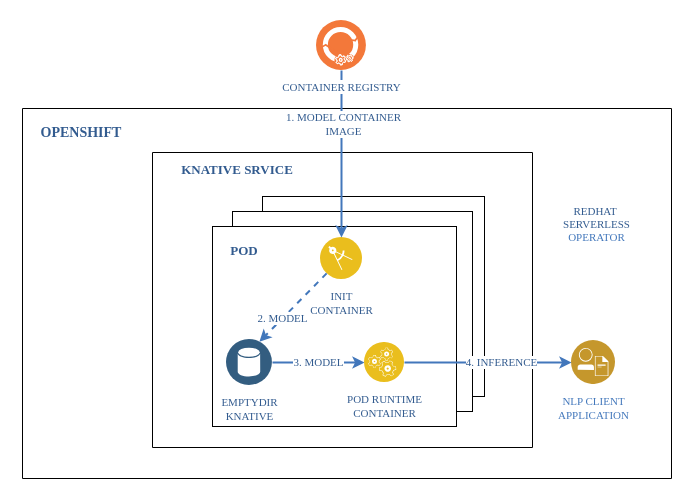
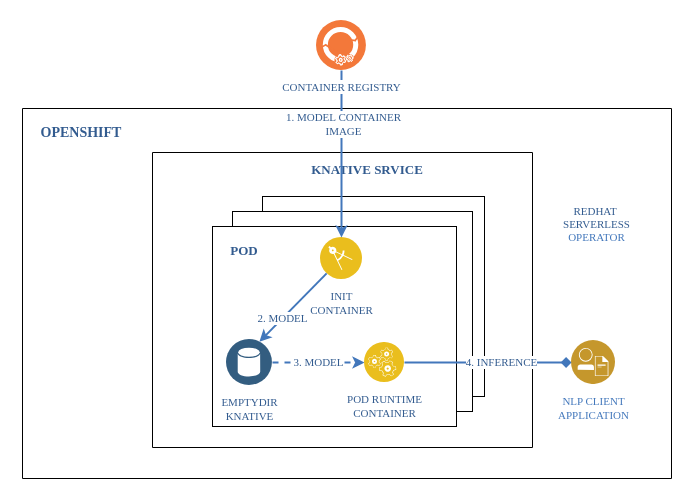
(238, 170) -> (368, 170)
(308, 292) -> (308, 292)
(285, 363) -> (285, 363)
(561, 363) -> (560, 363)
